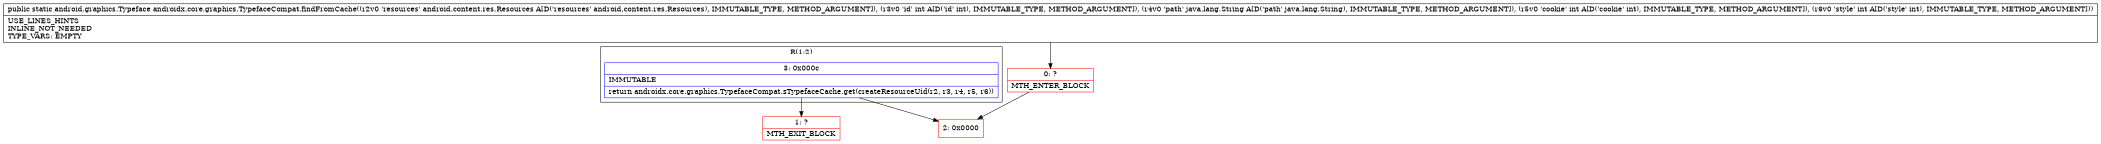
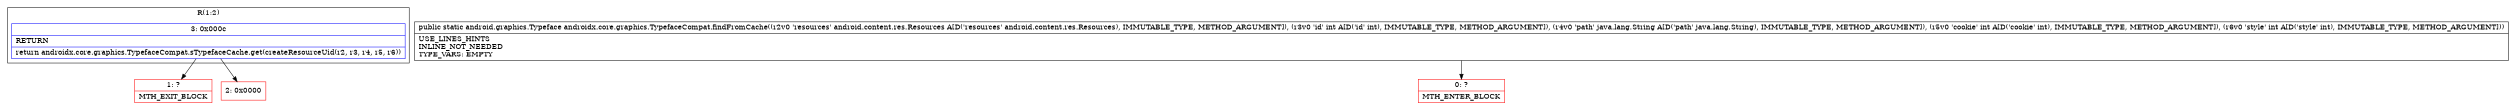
(633, 80) -> (32, 41)
(1006, 104) -> none
